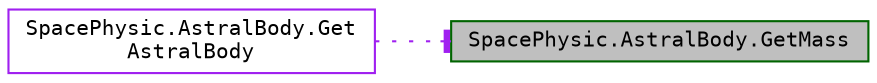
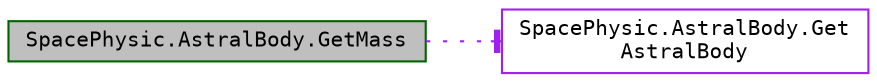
(408, 41) -> (458, 41)
